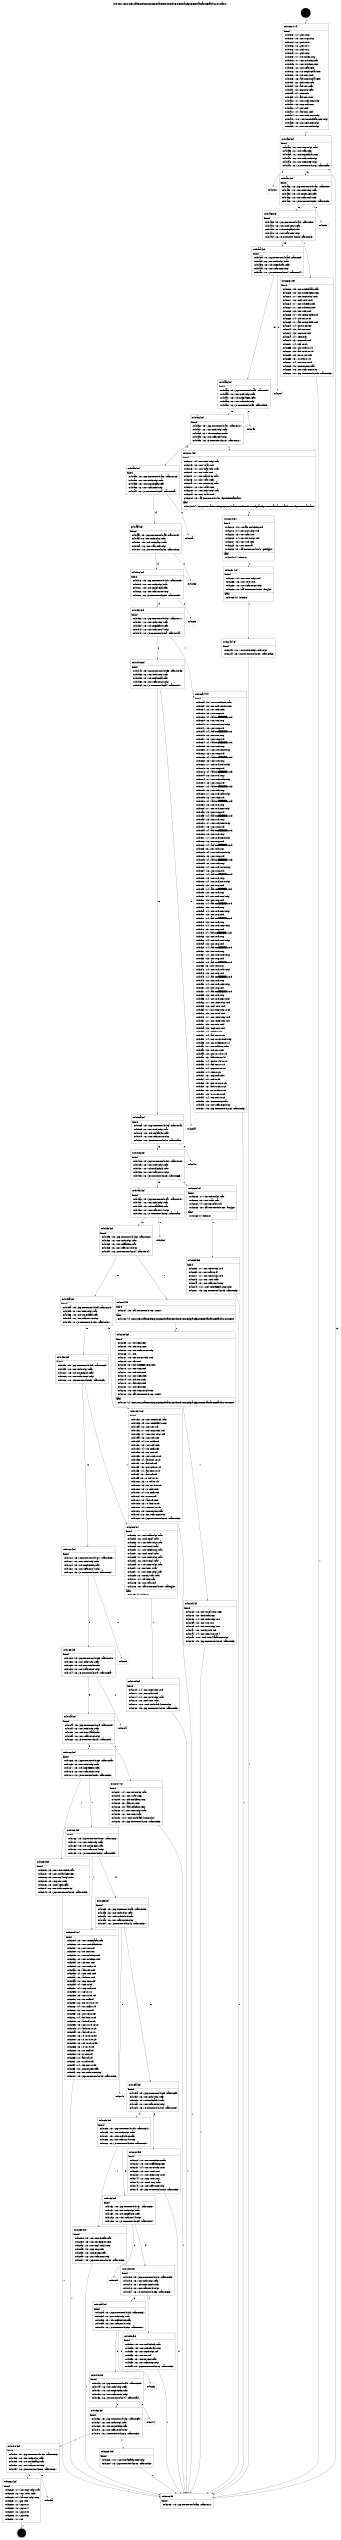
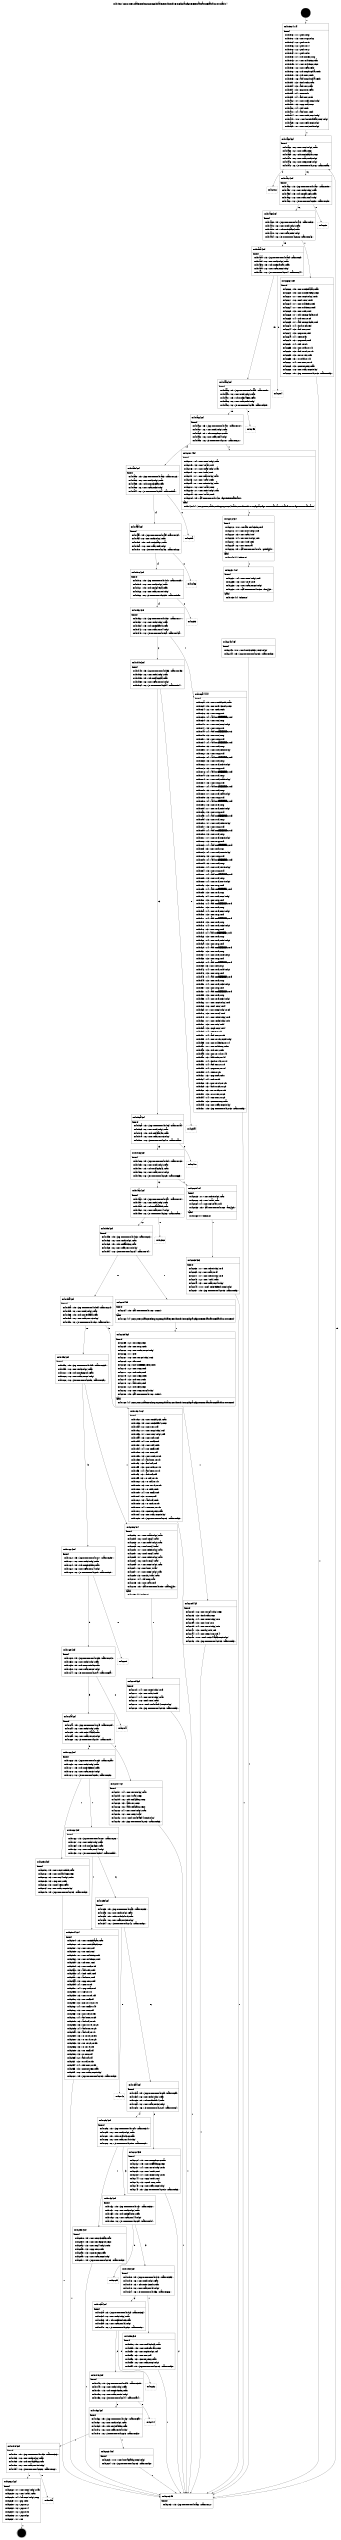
(248, 619) -> none
